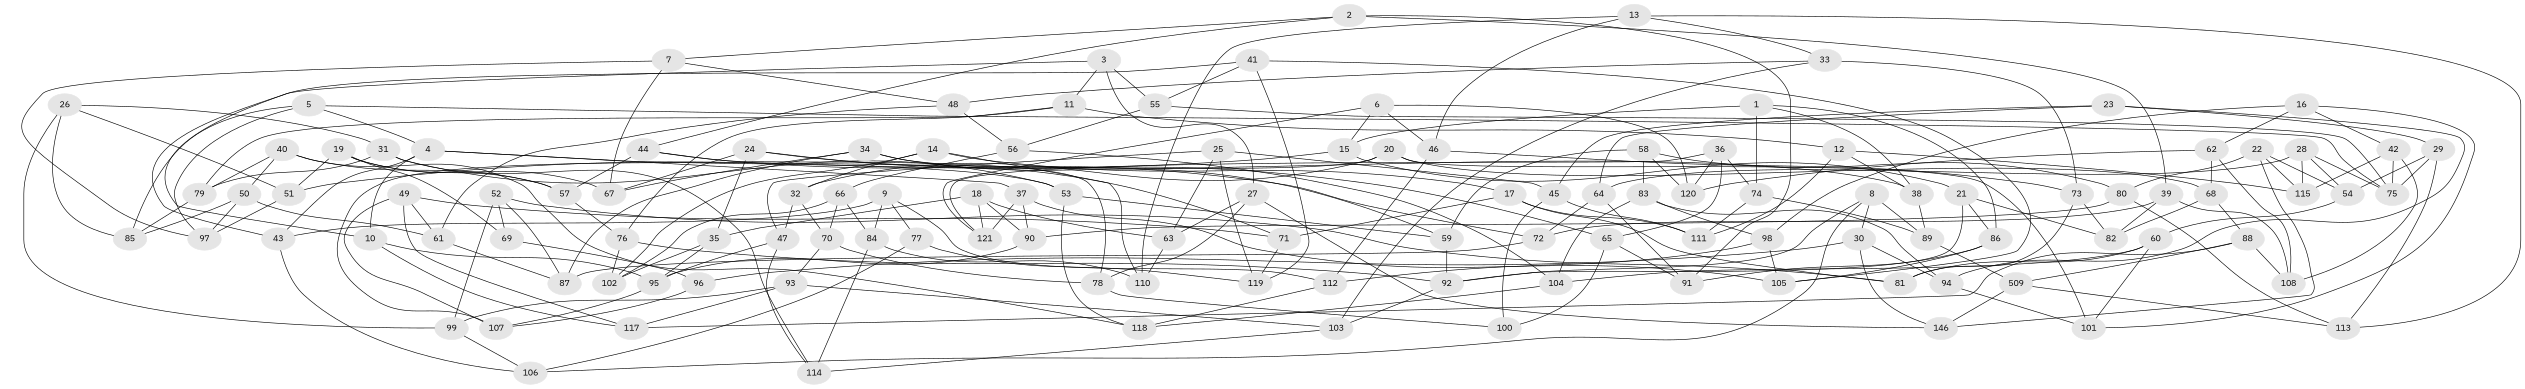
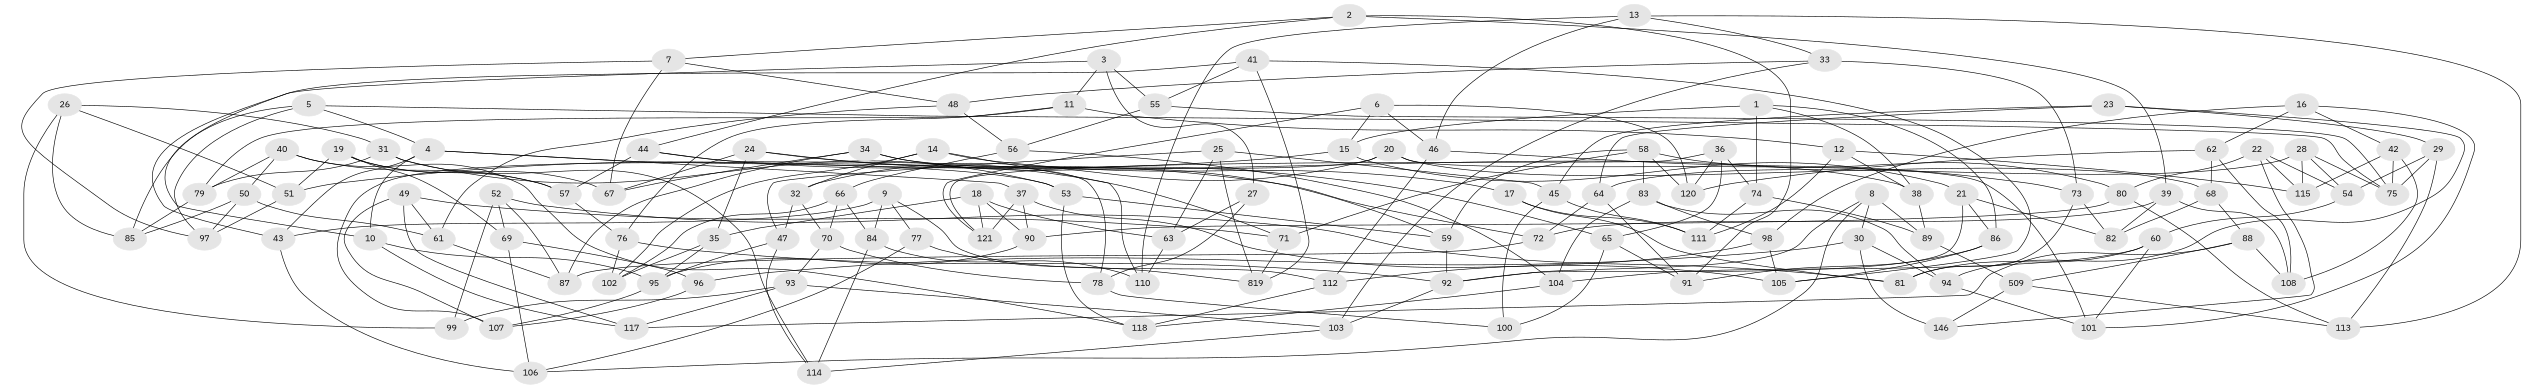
(1421, 212) -> (1444, 188)
(1256, 284) -> (1256, 284)
(1581, 316) -> none
(491, 351) -> (518, 303)
